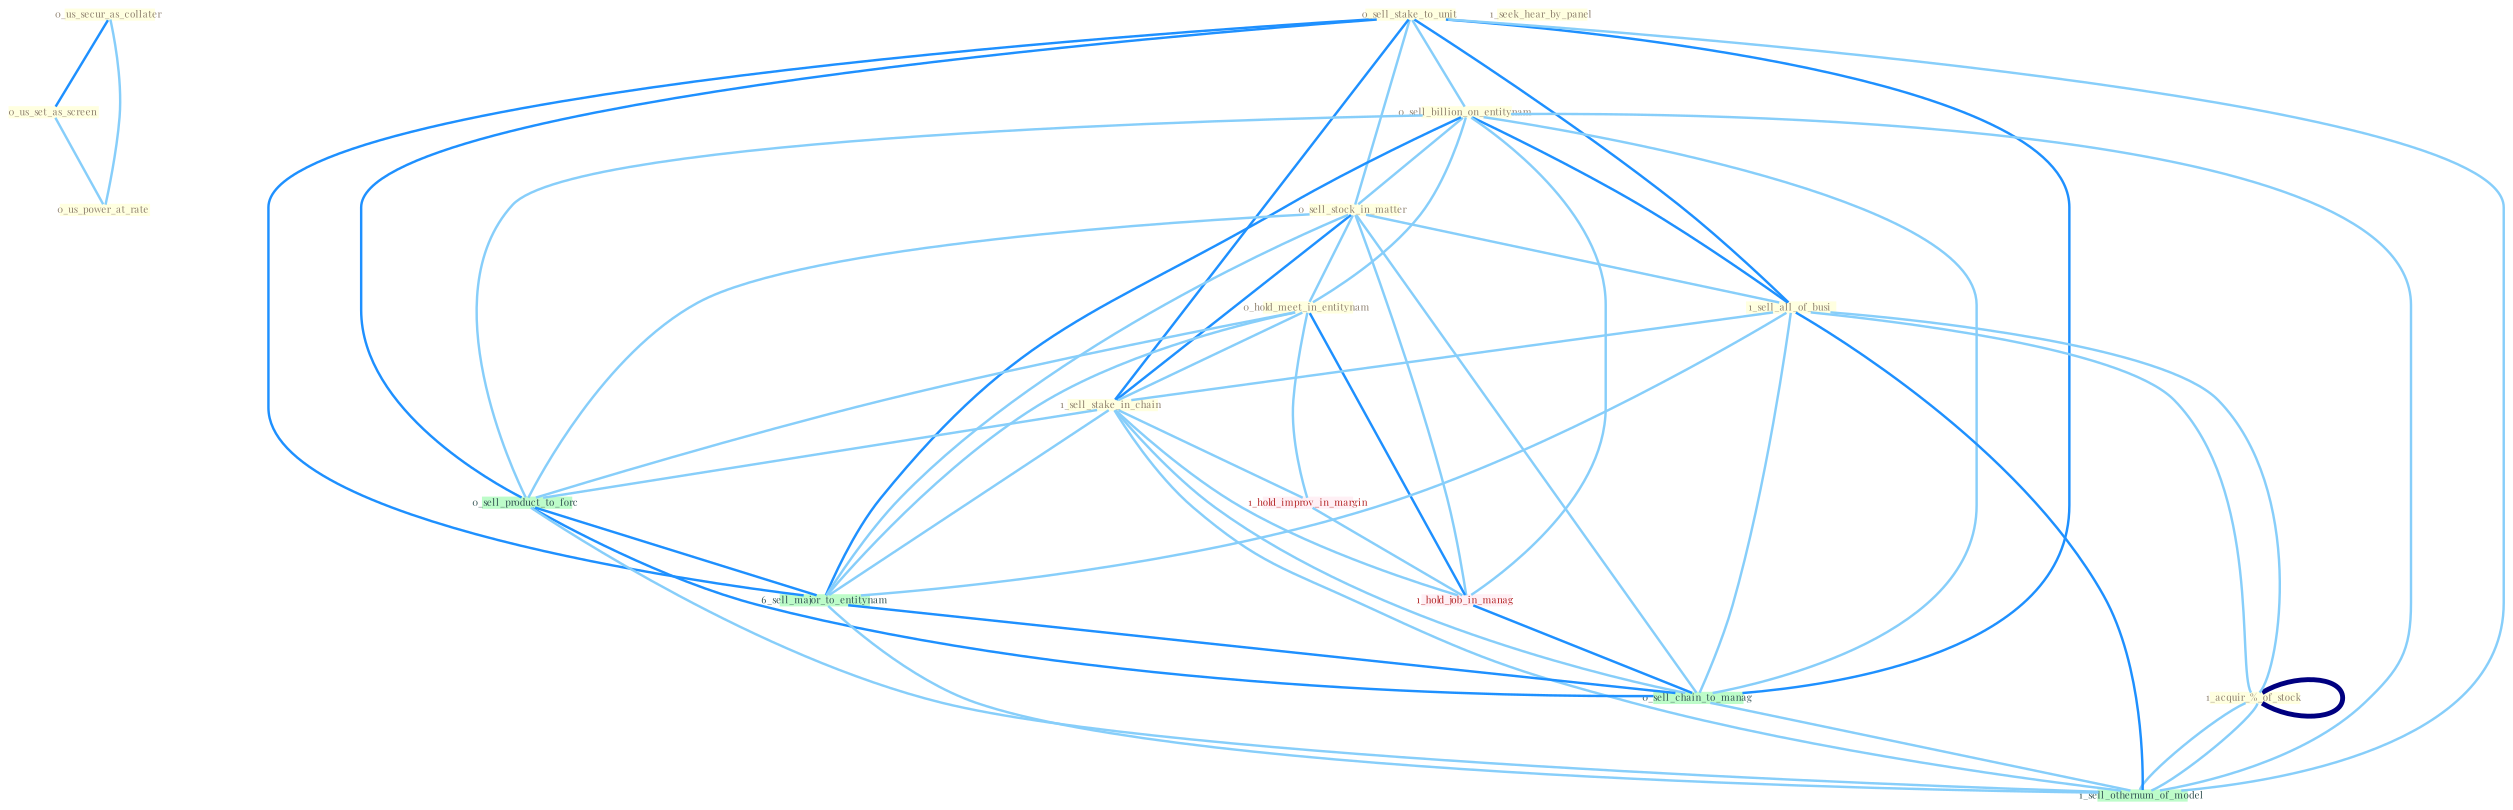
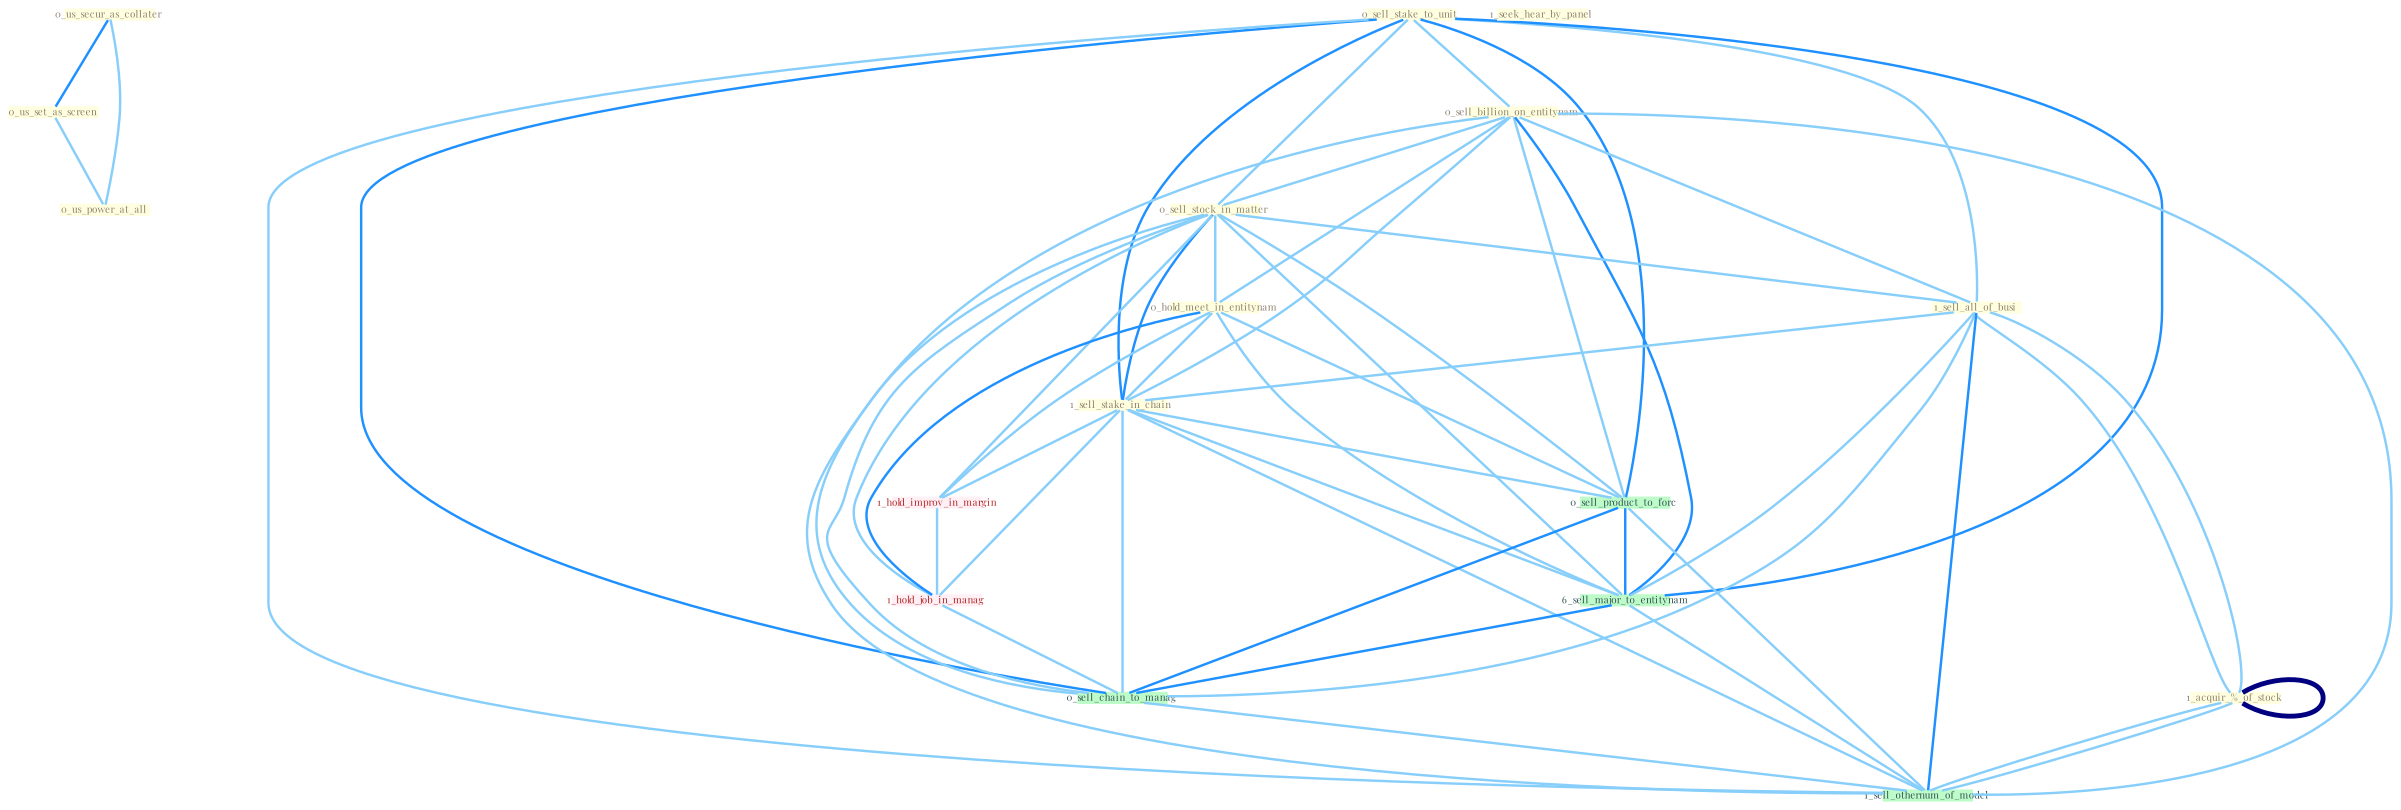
(1618, 159) -> (1844, 73)
(1634, 202) -> (1745, 210)
(105, 210) -> (105, 210)
(1606, 356) -> (1340, 267)
none -> (1062, 371)
(1583, 649) -> (1030, 649)
none -> (1038, 714)
